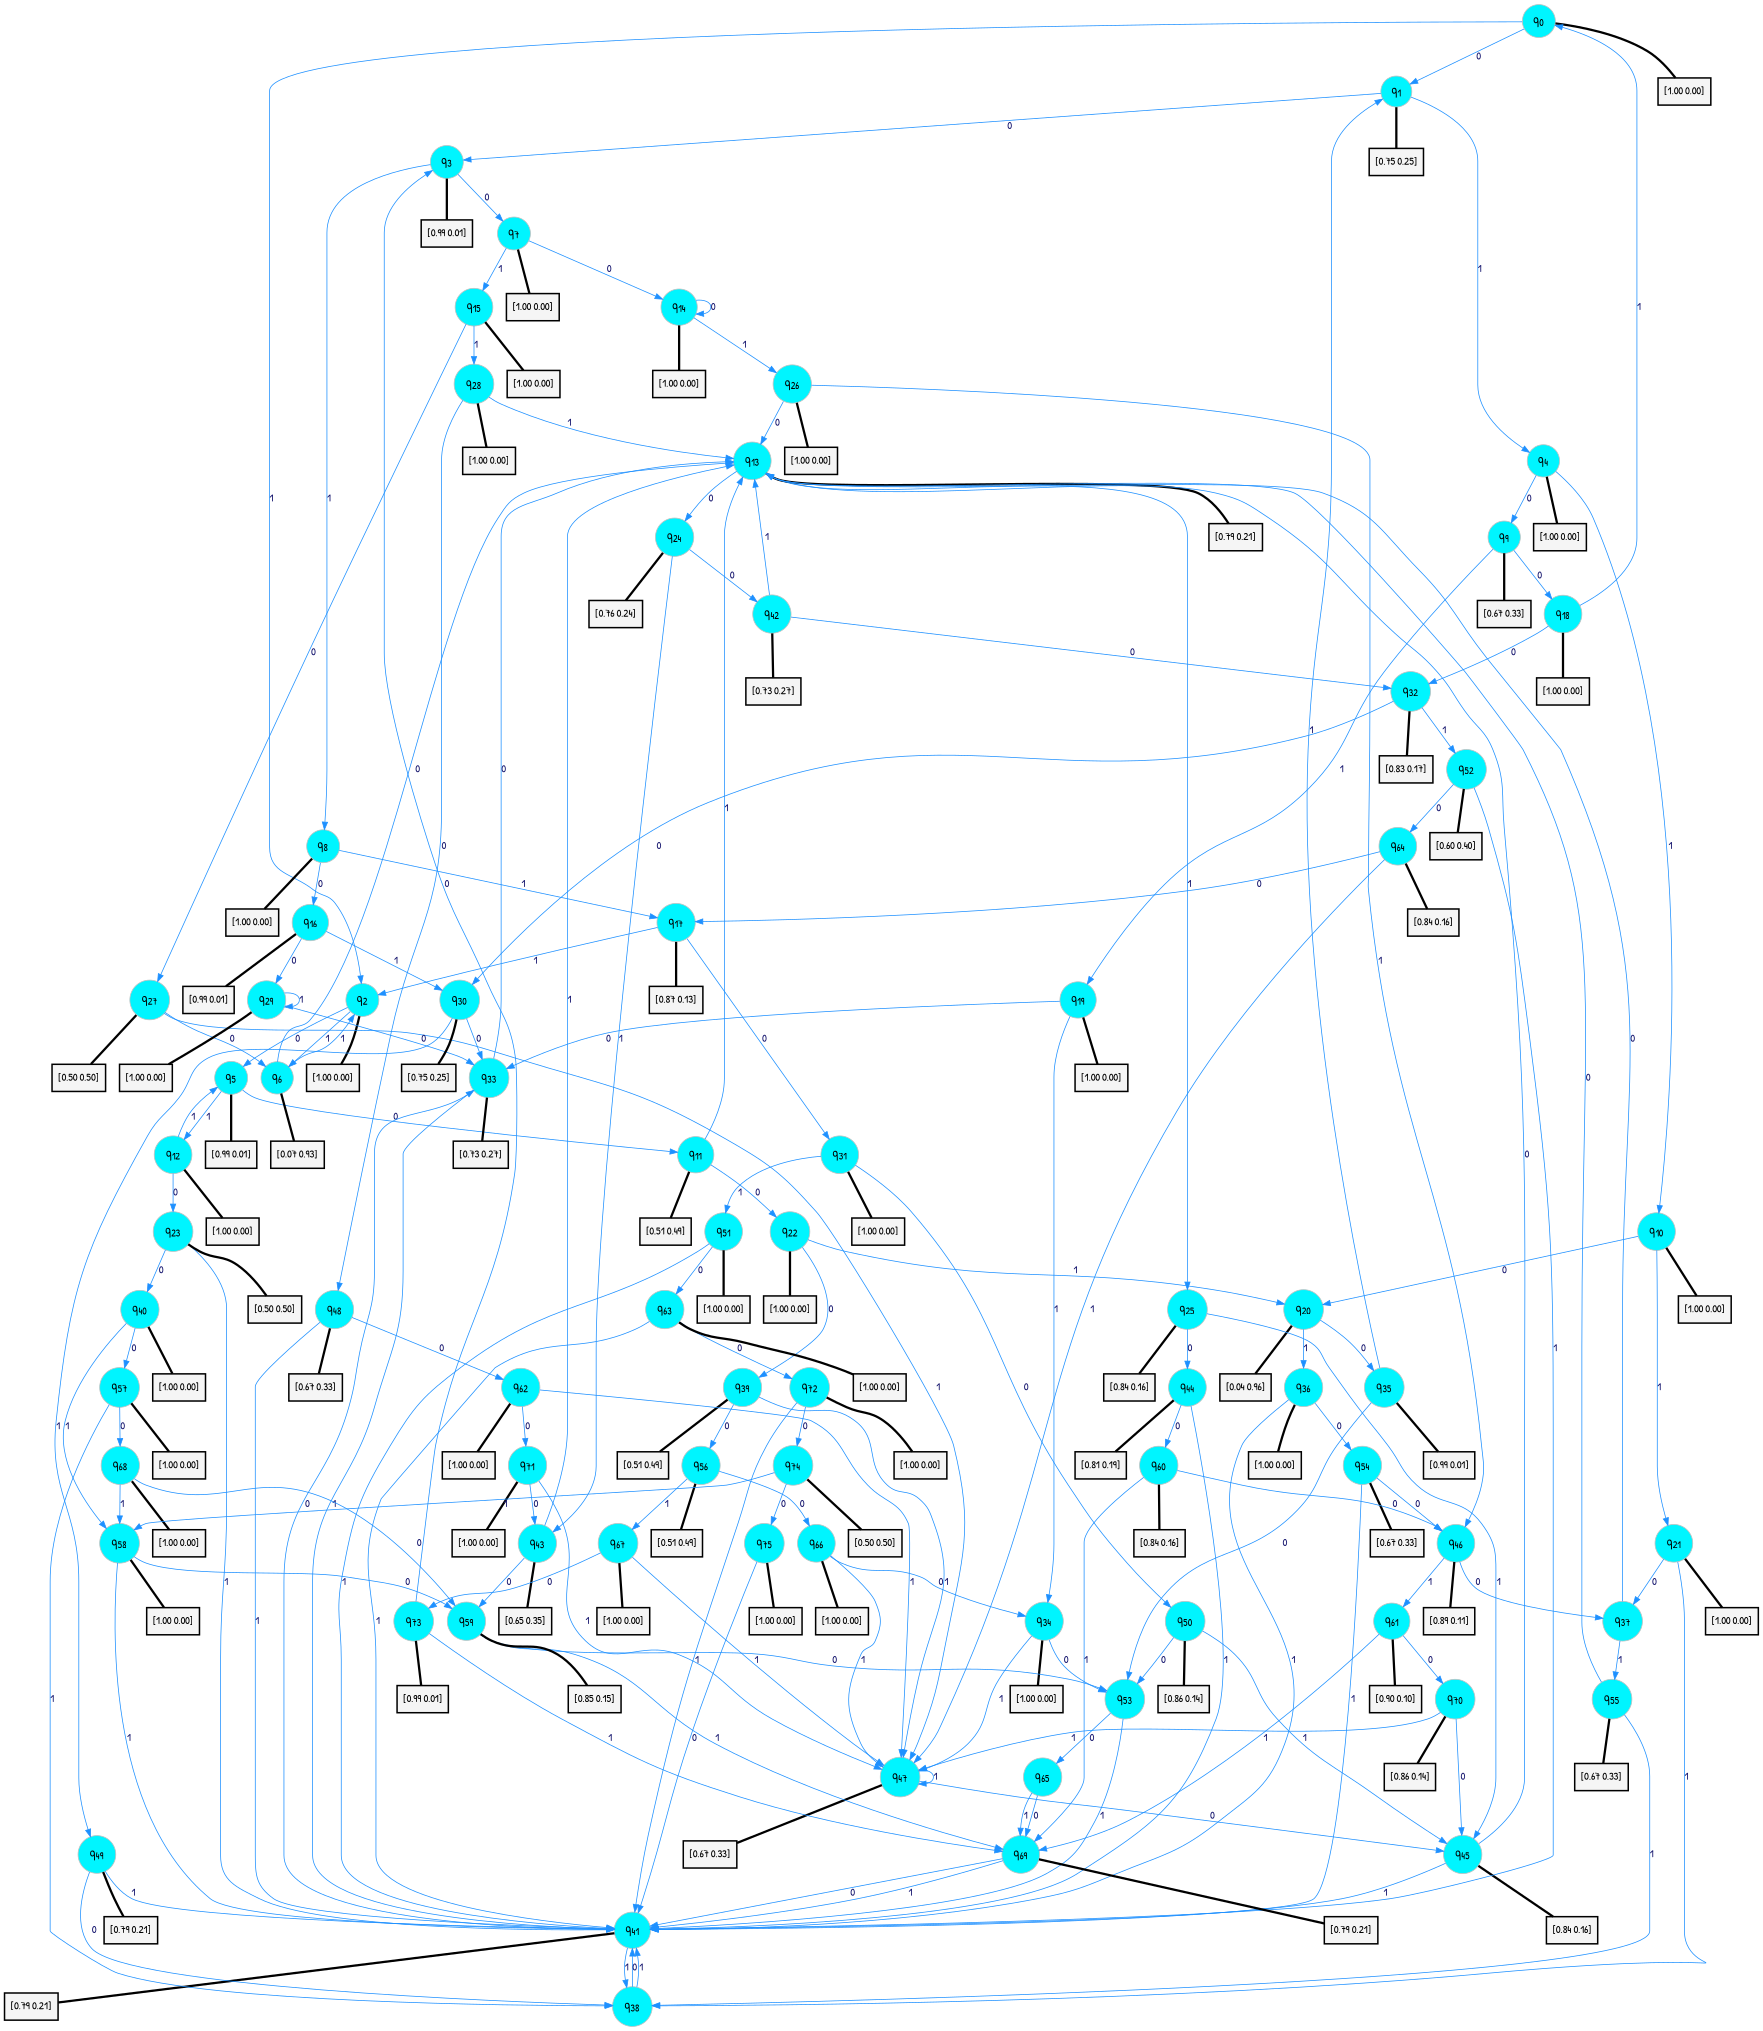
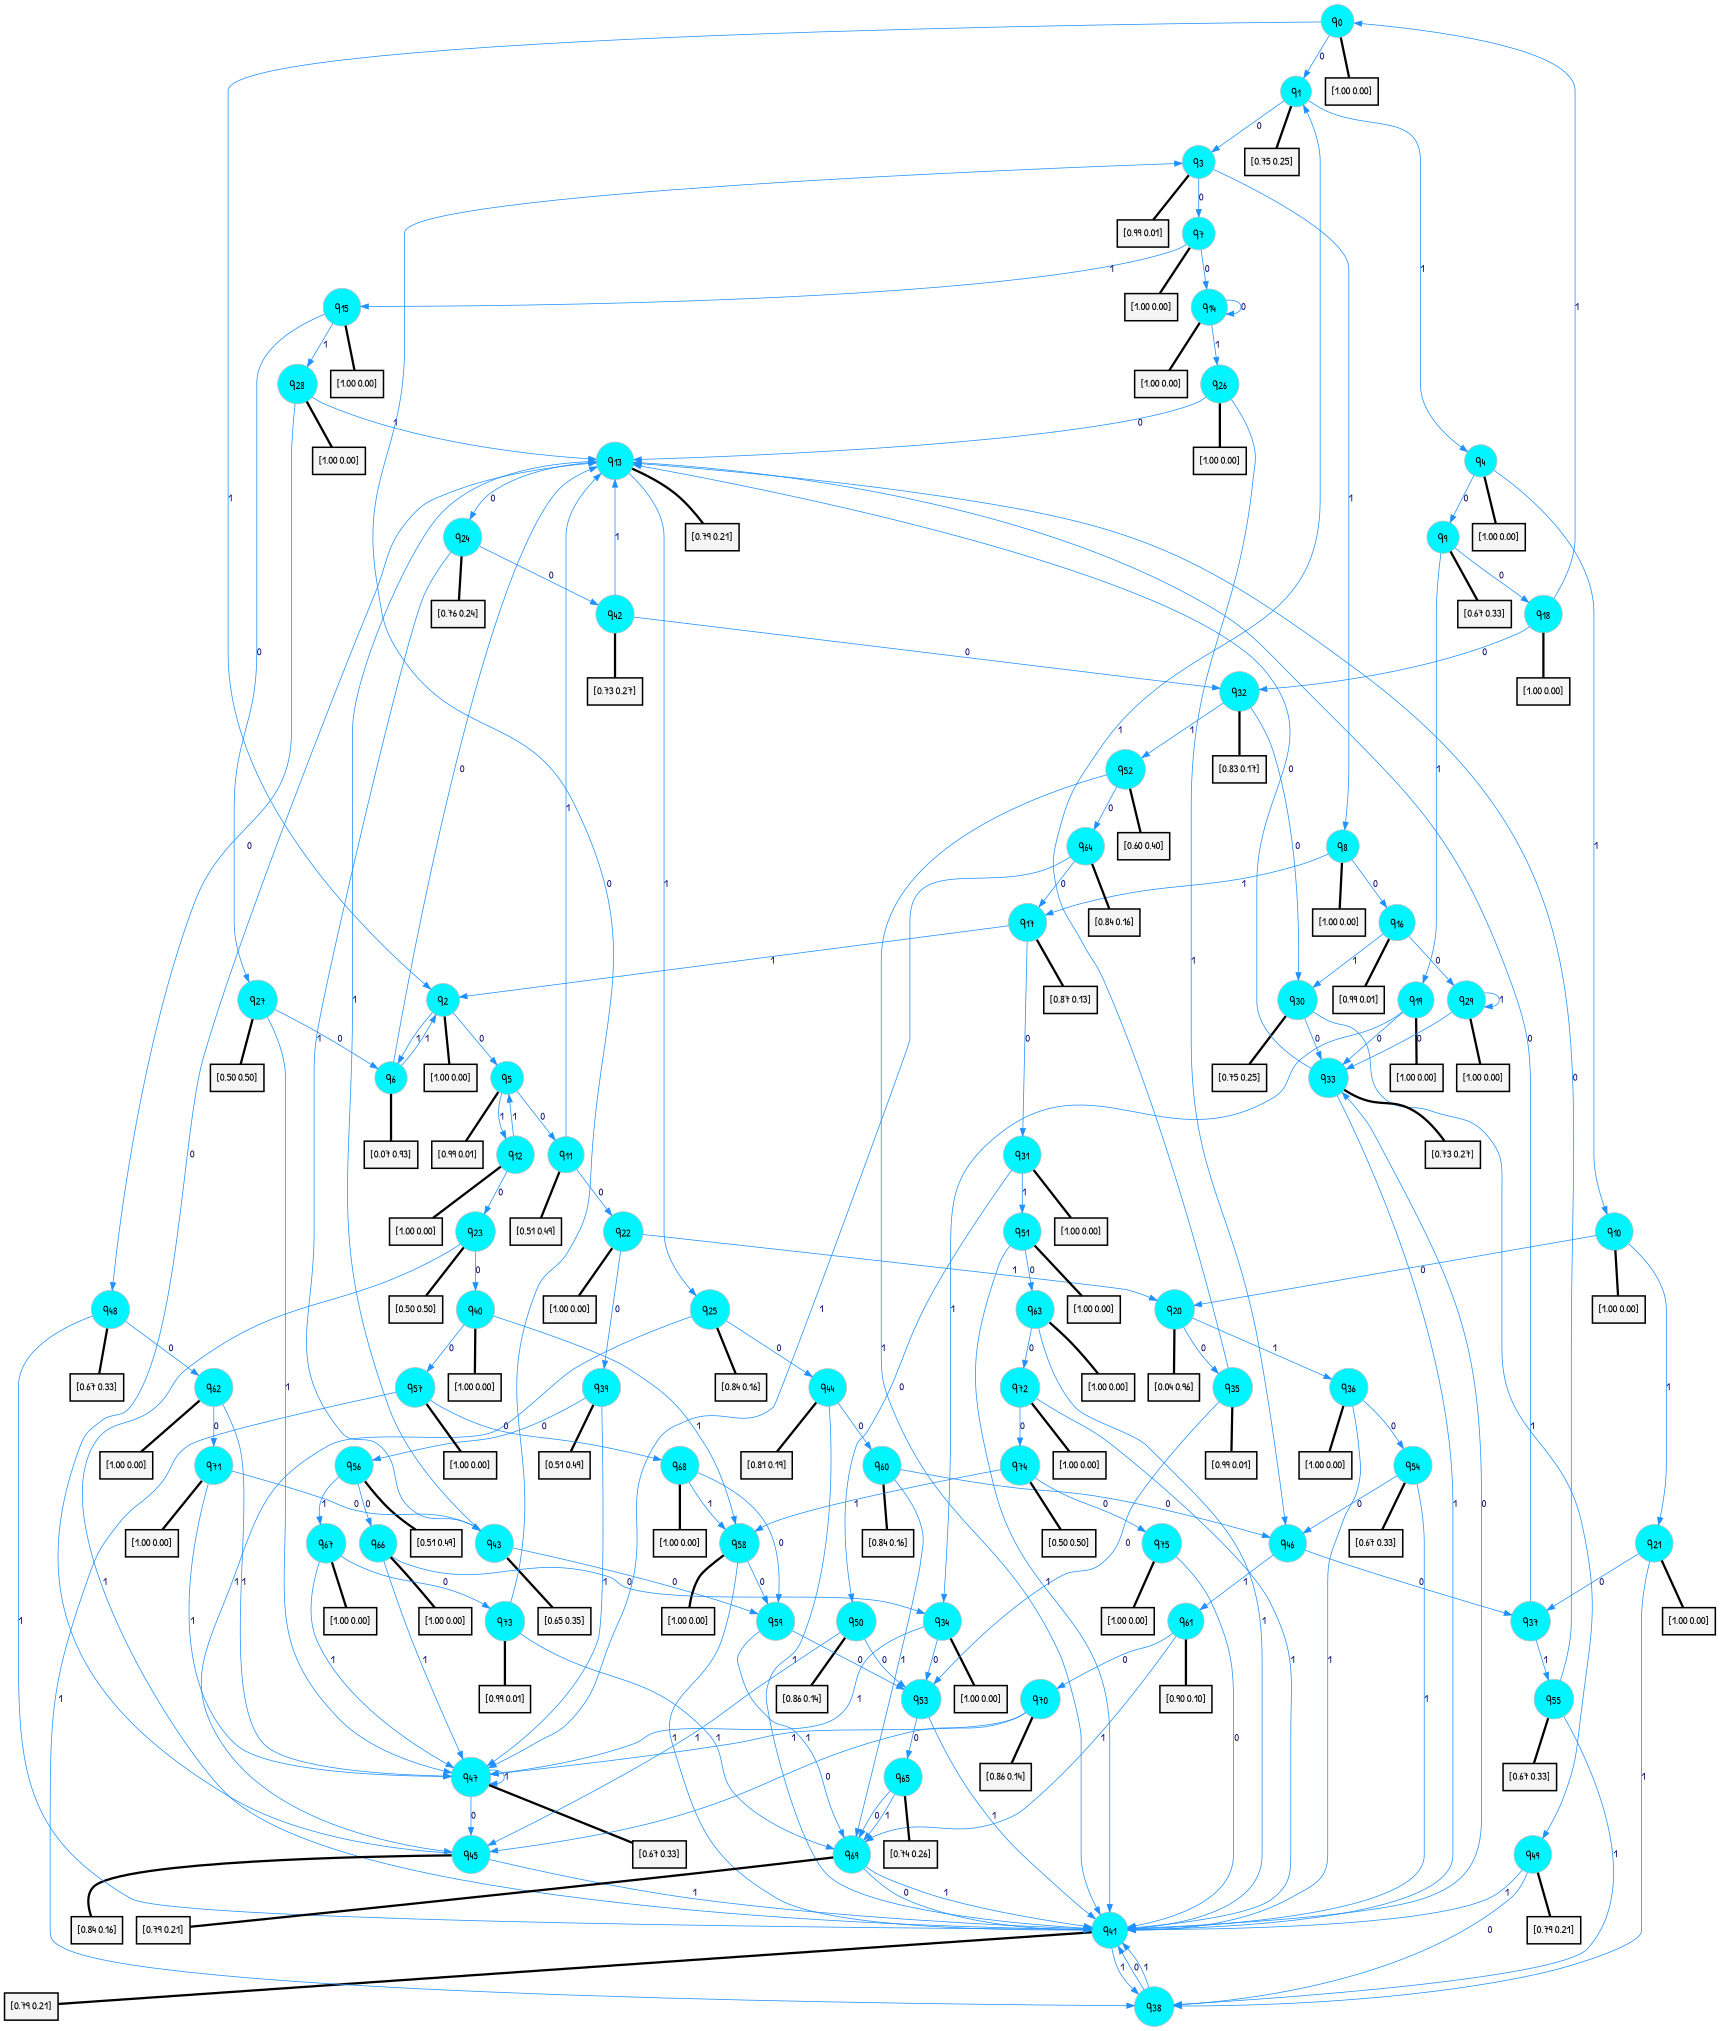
(1449, 1621) -> none
(595, 1699) -> none
none -> (911, 1854)
